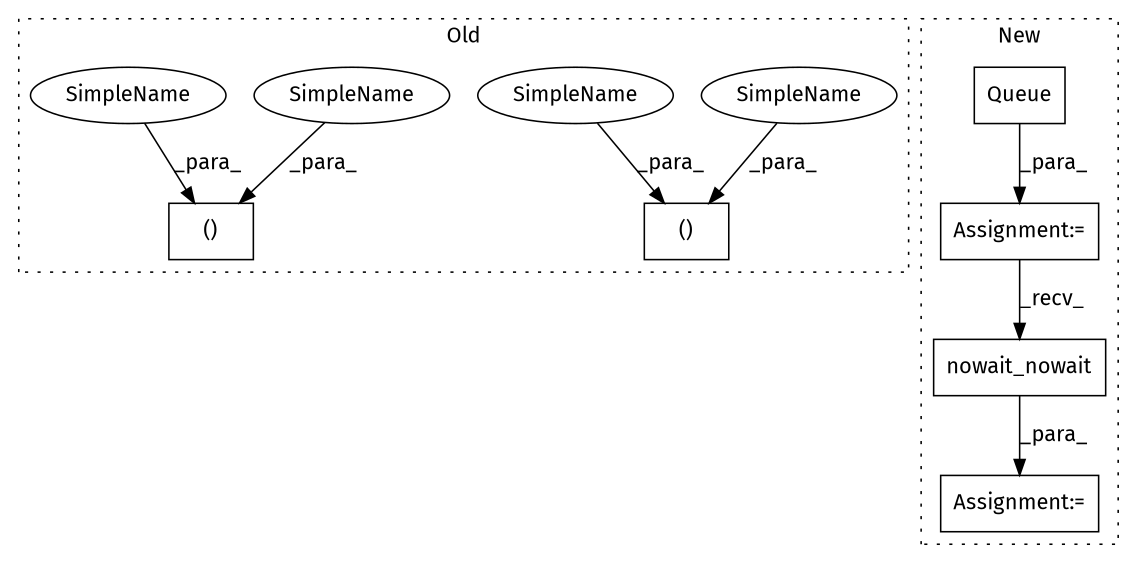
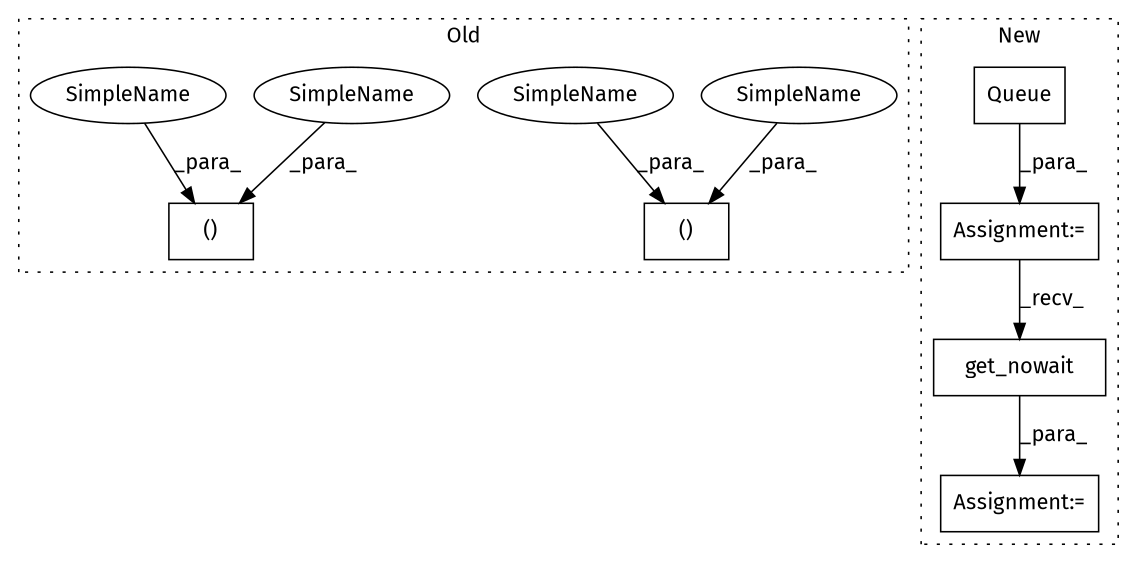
(1020, 368) -> (1020, 368)
